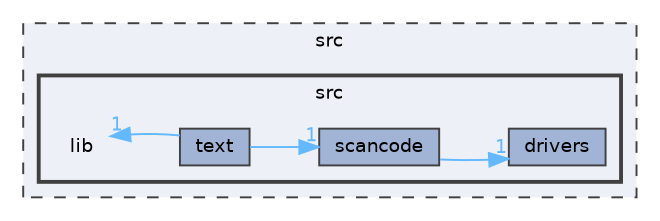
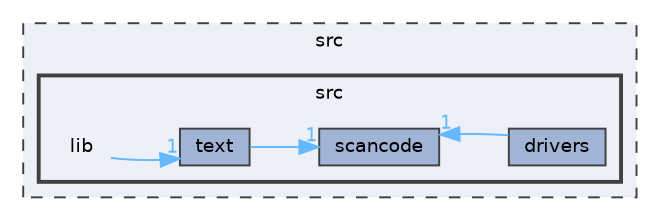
(155, 134) -> (135, 160)
(464, 160) -> (484, 134)
